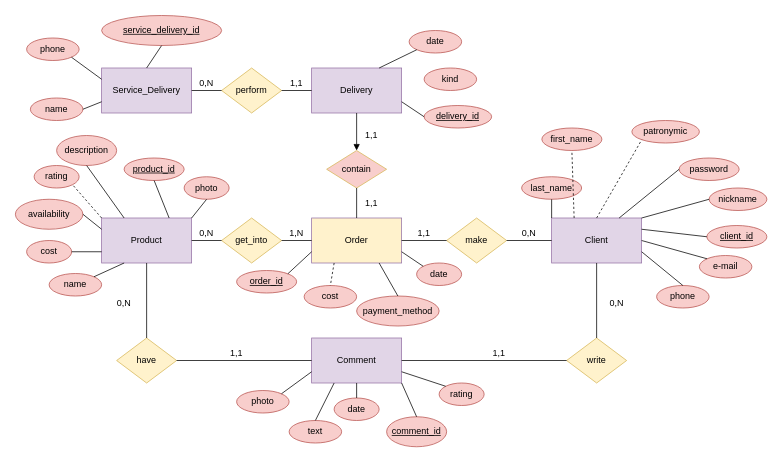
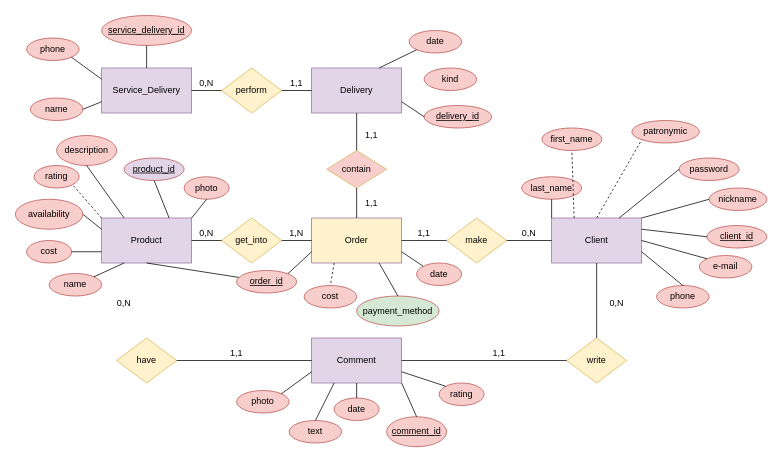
(162, 30) -> (147, 30)
(357, 143) -> (357, 146)
(154, 169) -> (154, 169)
(147, 300) -> (192, 270)
(398, 311) -> (398, 311)
